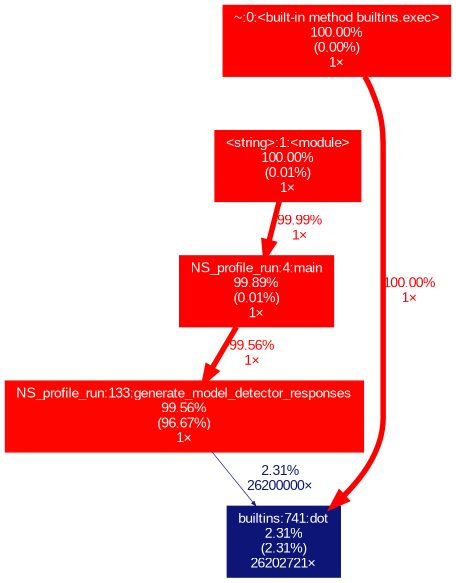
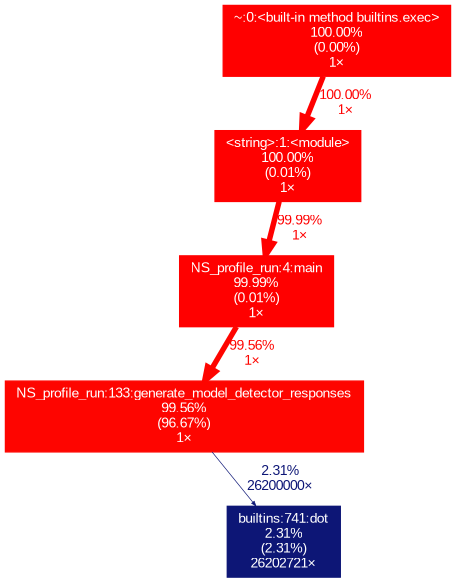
(257, 291) -> (257, 291)
(383, 291) -> (315, 97)
